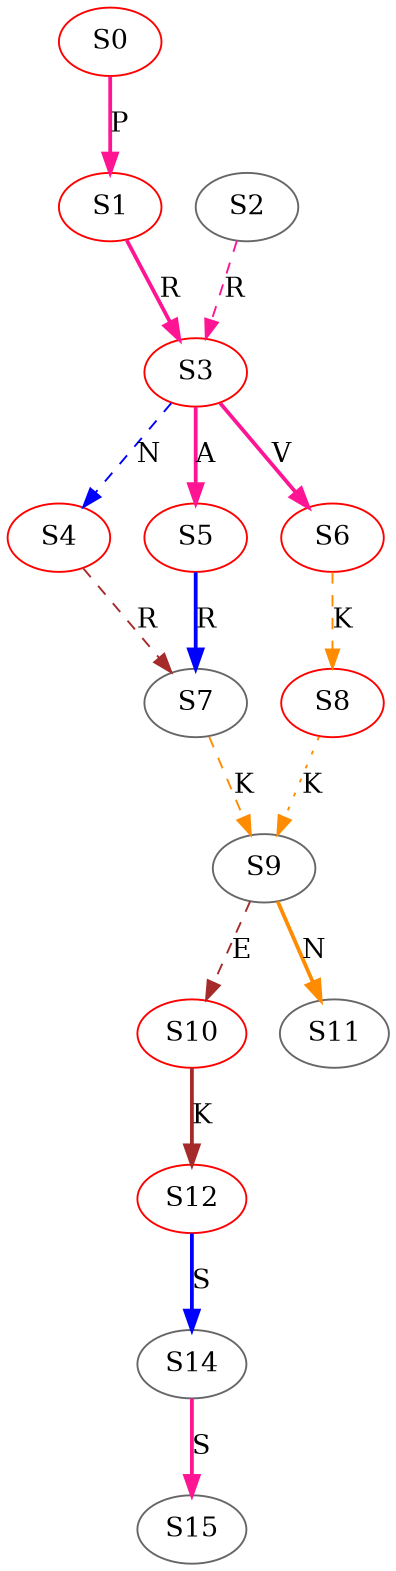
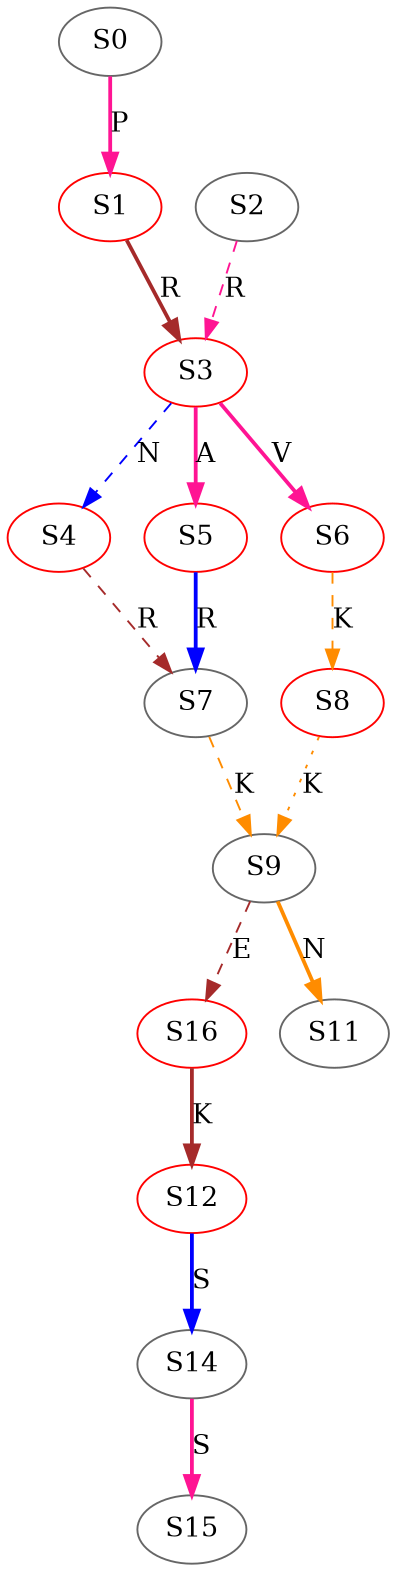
(110, 42) -> (110, 42)
(148, 281) -> (148, 281)
(192, 1034) -> (192, 1034)
